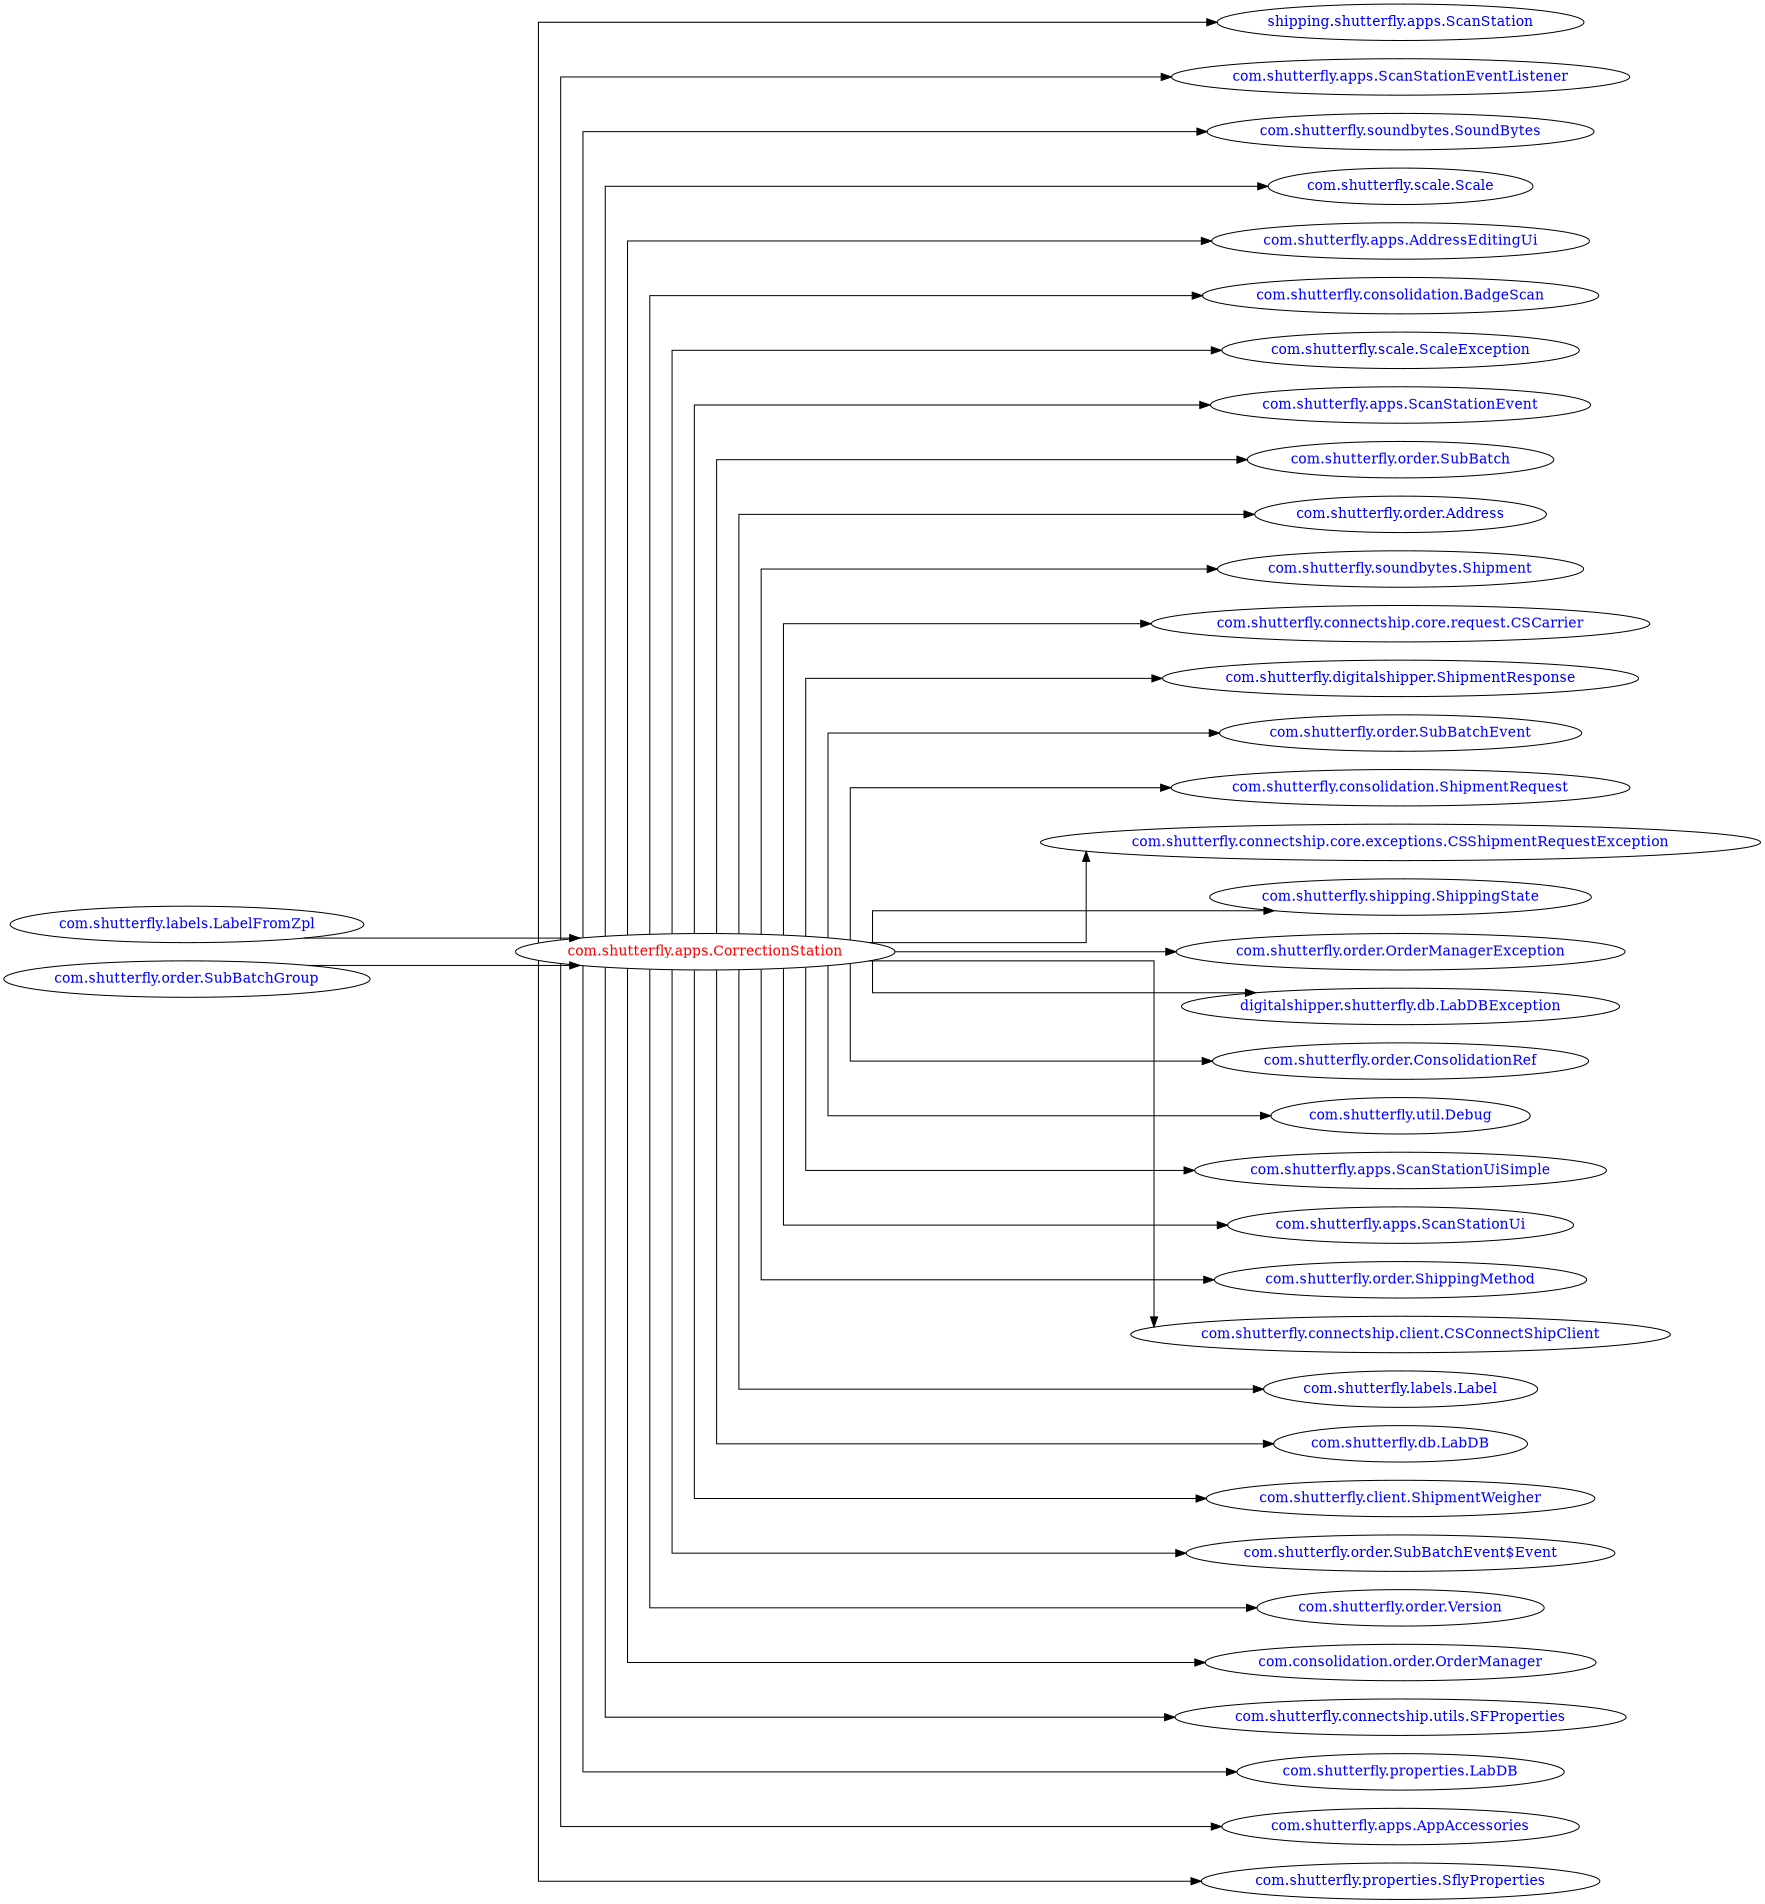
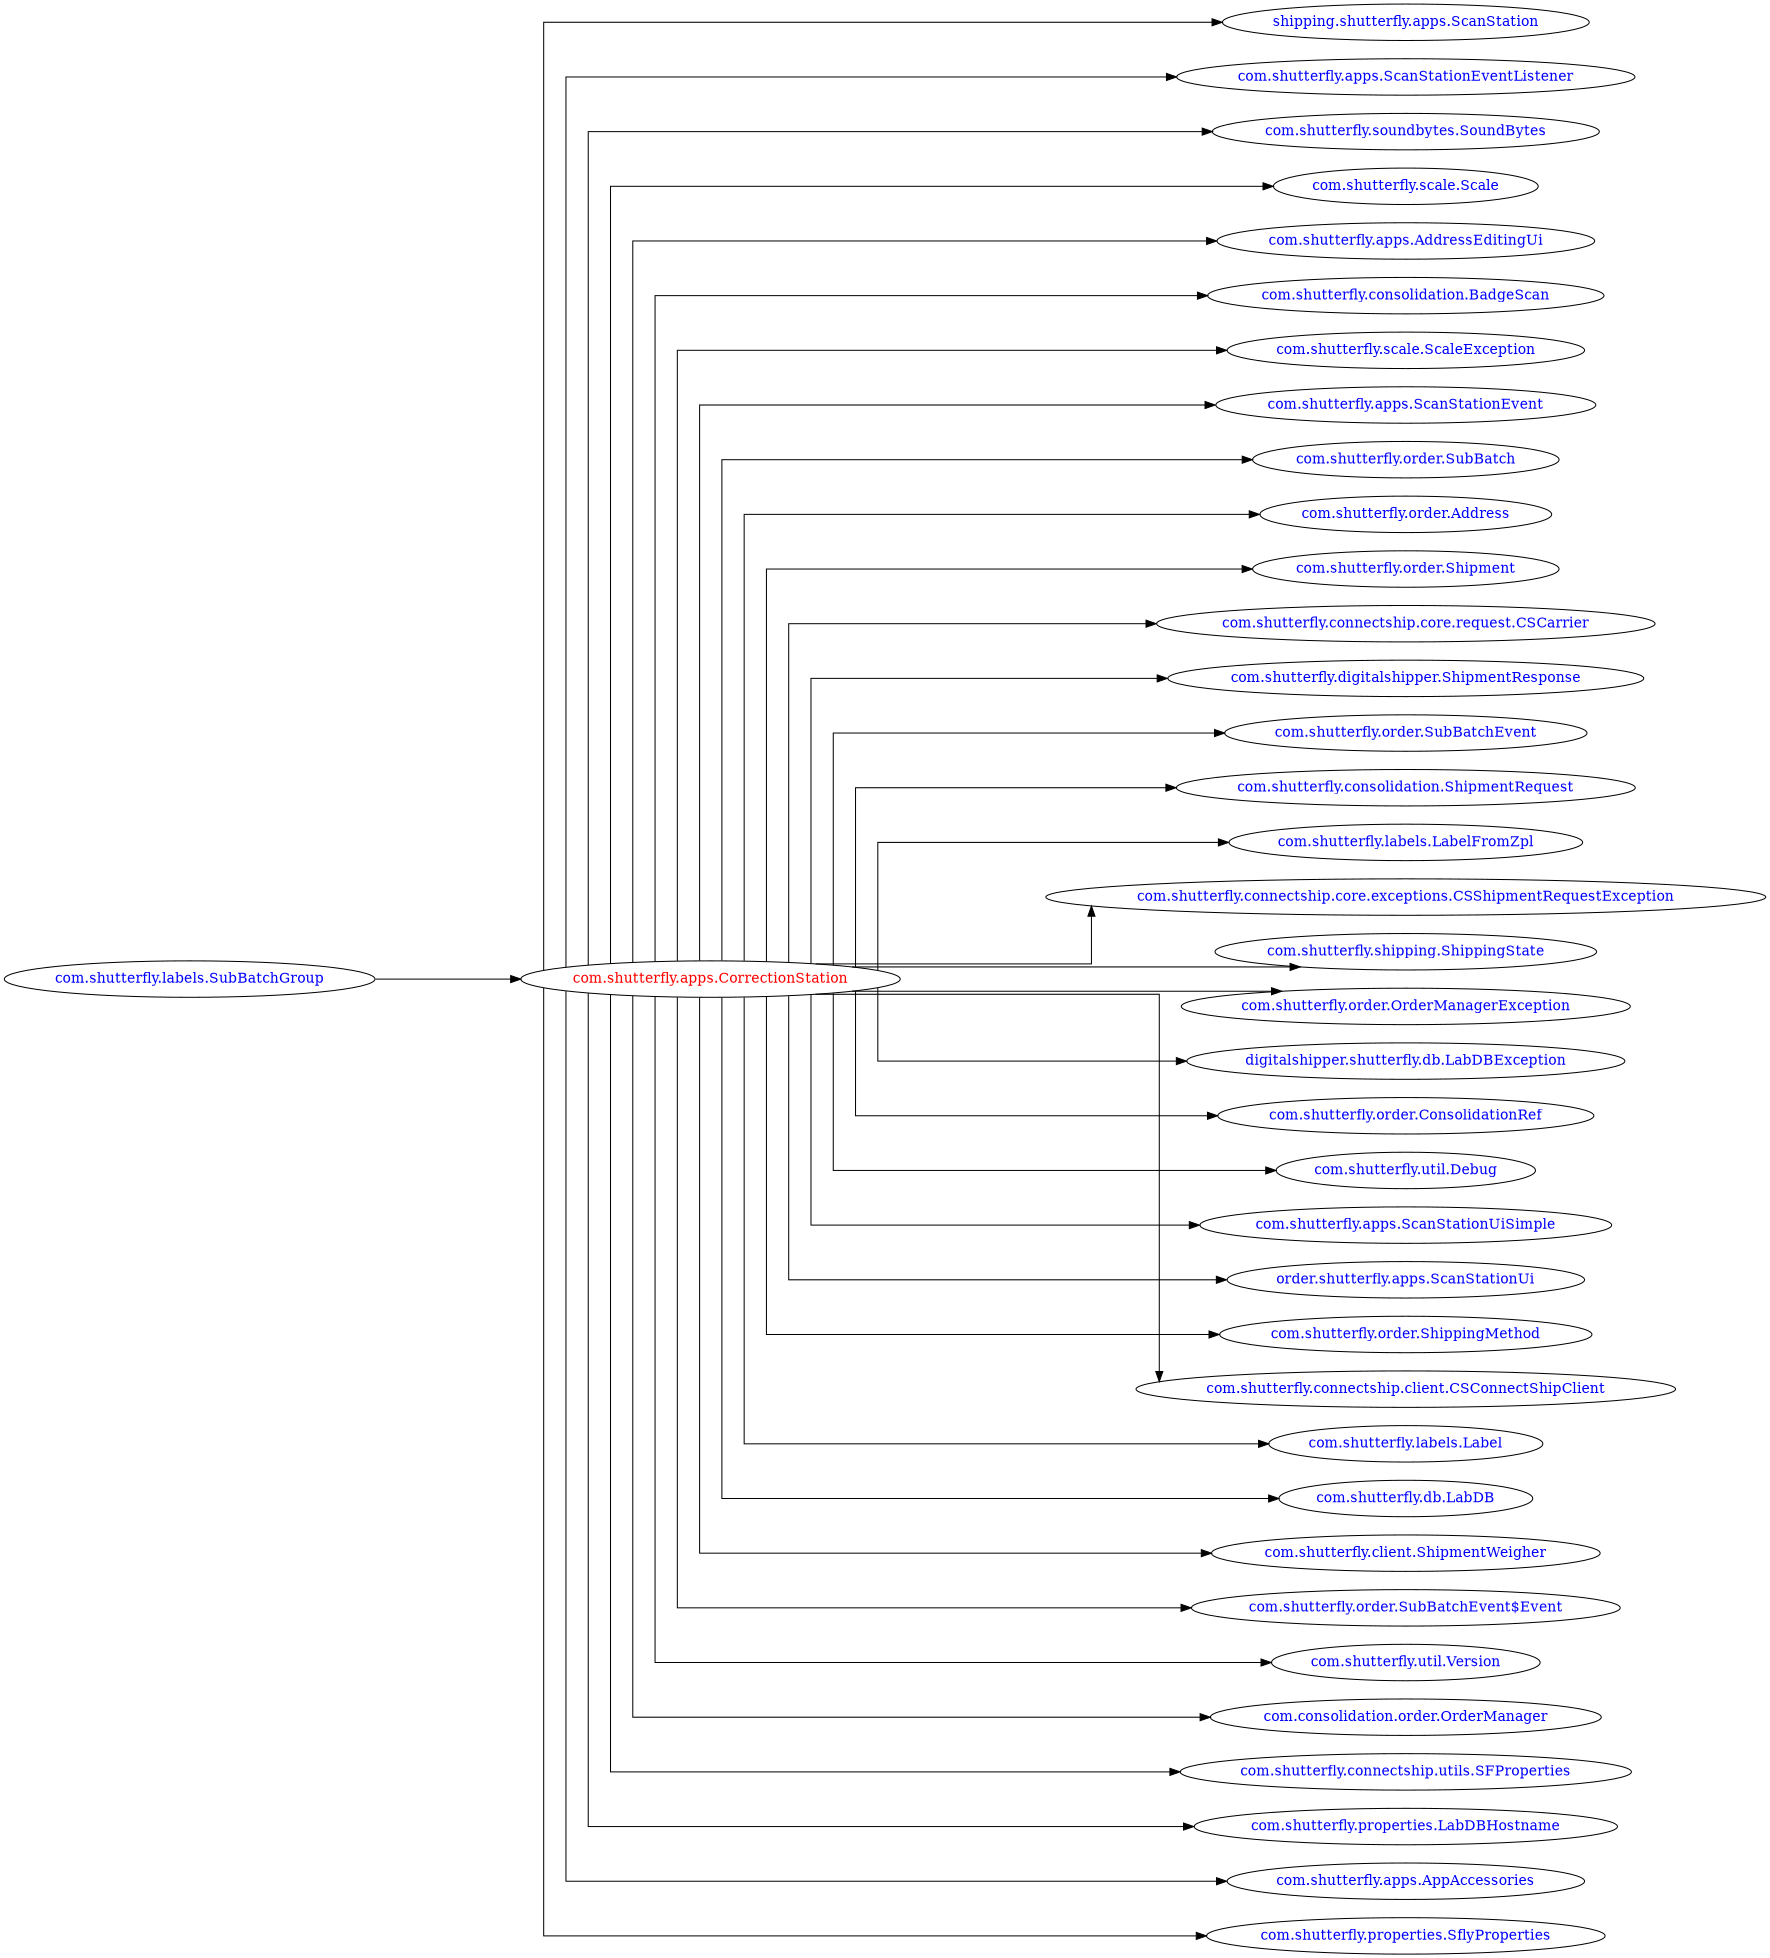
(1401, 569) -> (1406, 569)
(437, 938) -> (984, 842)
(187, 979) -> (190, 979)
(1401, 1225) -> (1406, 1280)
(1401, 1608) -> (1406, 1663)
(1401, 1772) -> (1406, 1827)
